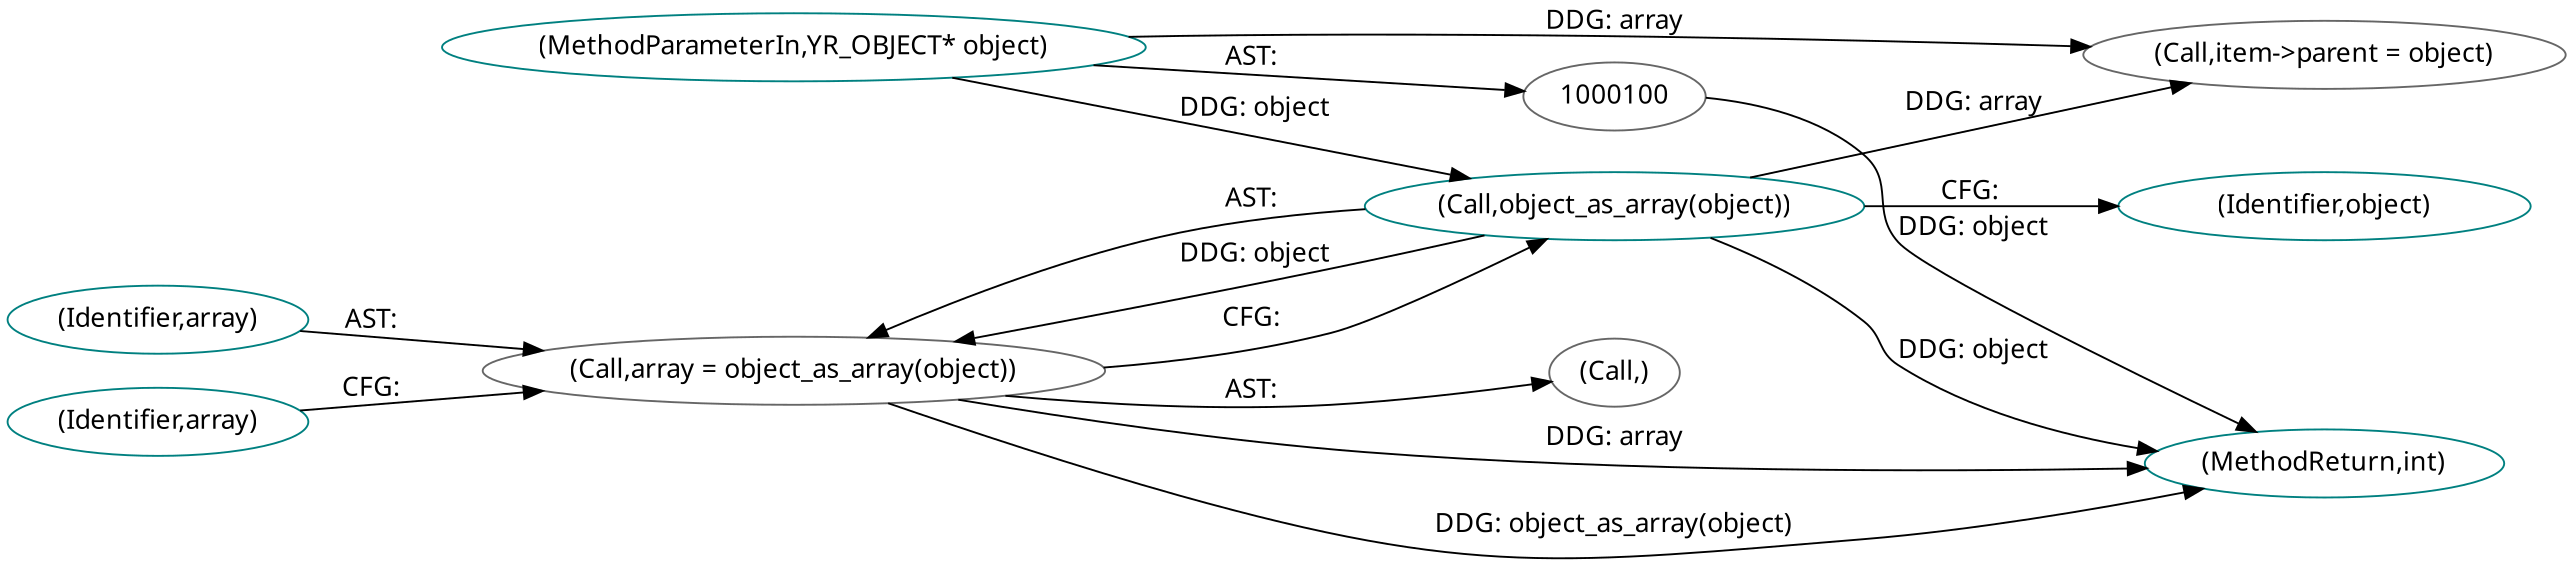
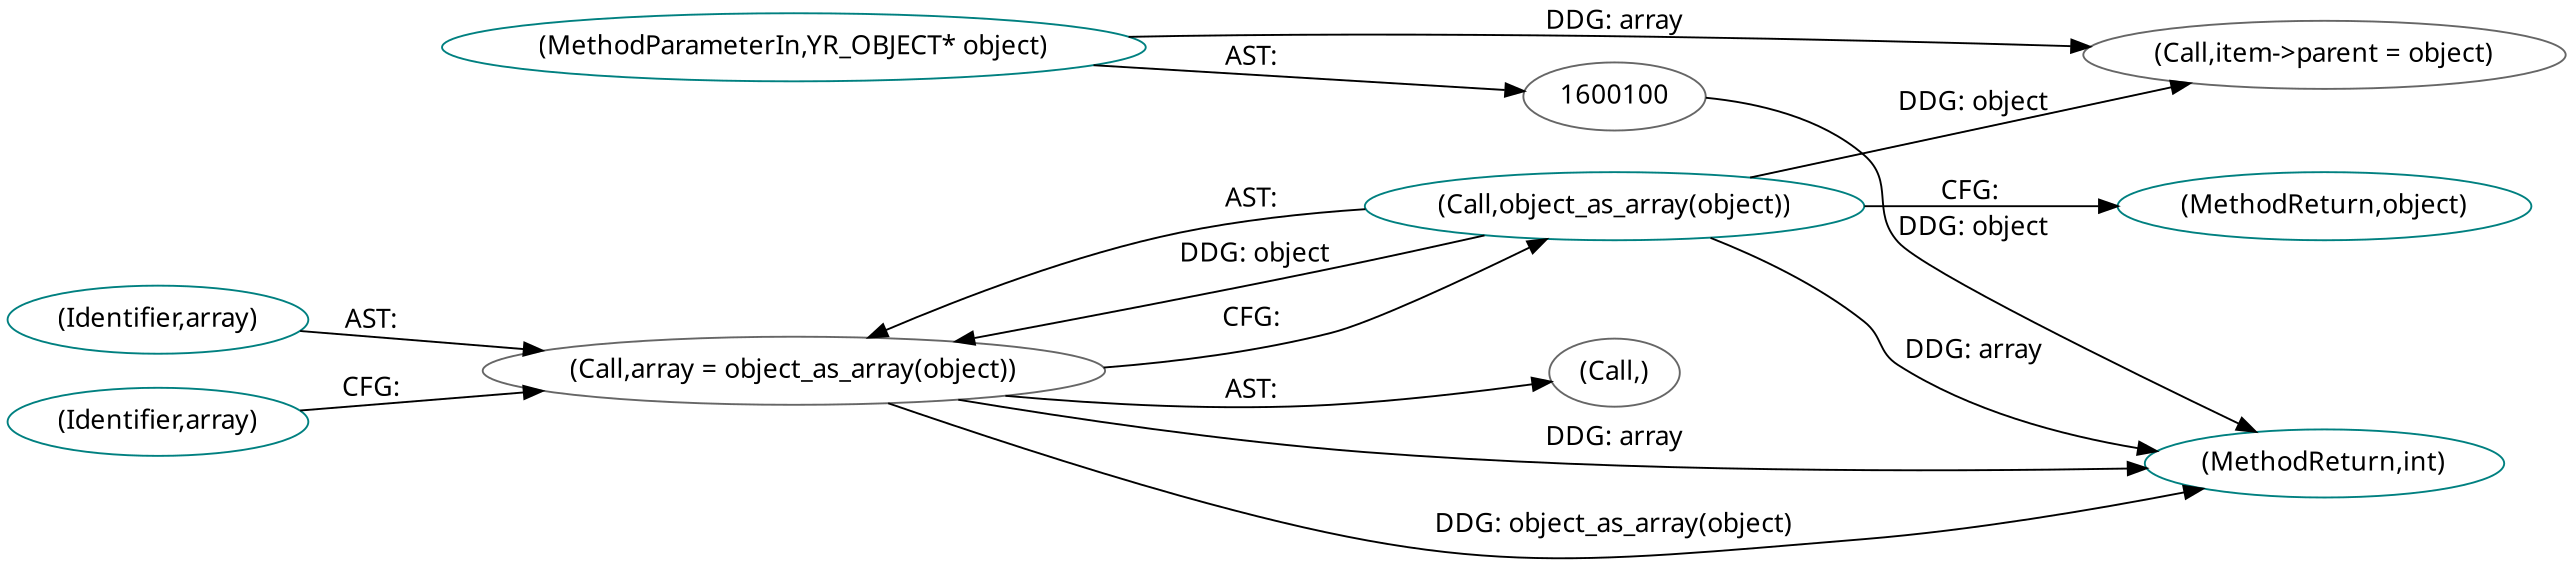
(1615, 96) -> (1615, 96)
(1974, 103) -> (1974, 103)
(1201, 126) -> none
(2324, 206) -> (2324, 206)
(1974, 351) -> (1974, 351)
